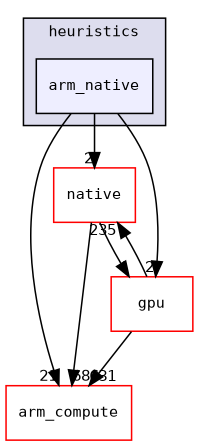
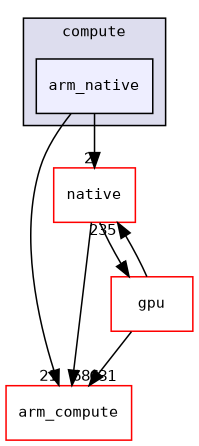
(95, 33) -> (95, 33)
(153, 183) -> none
